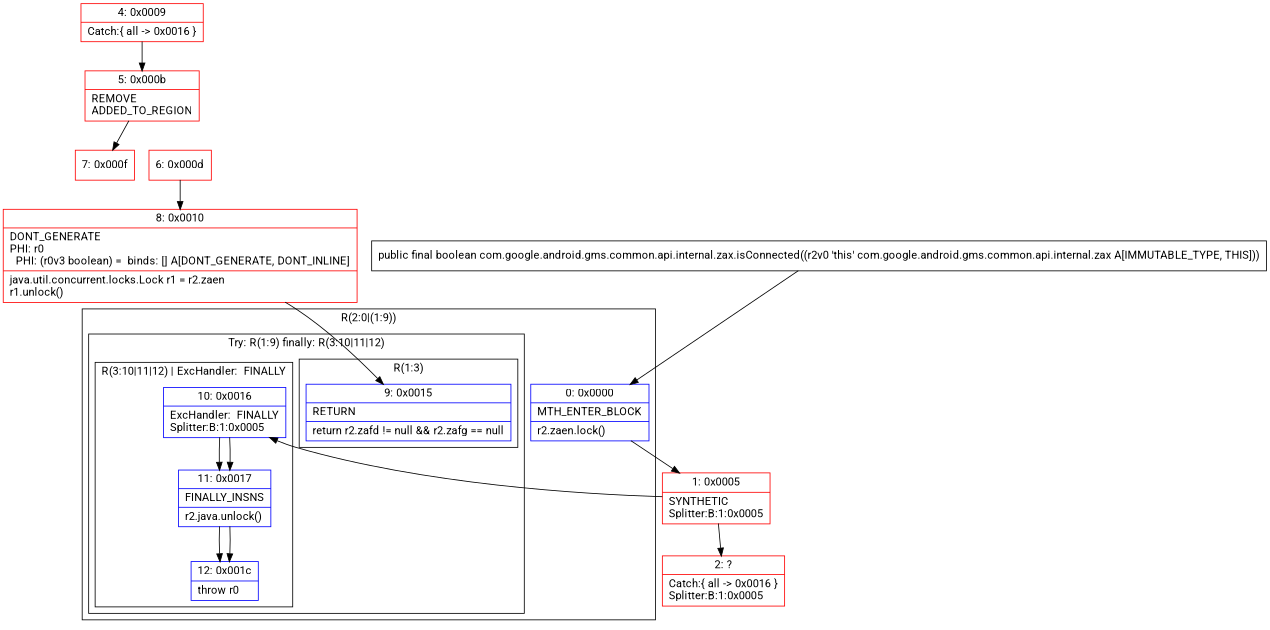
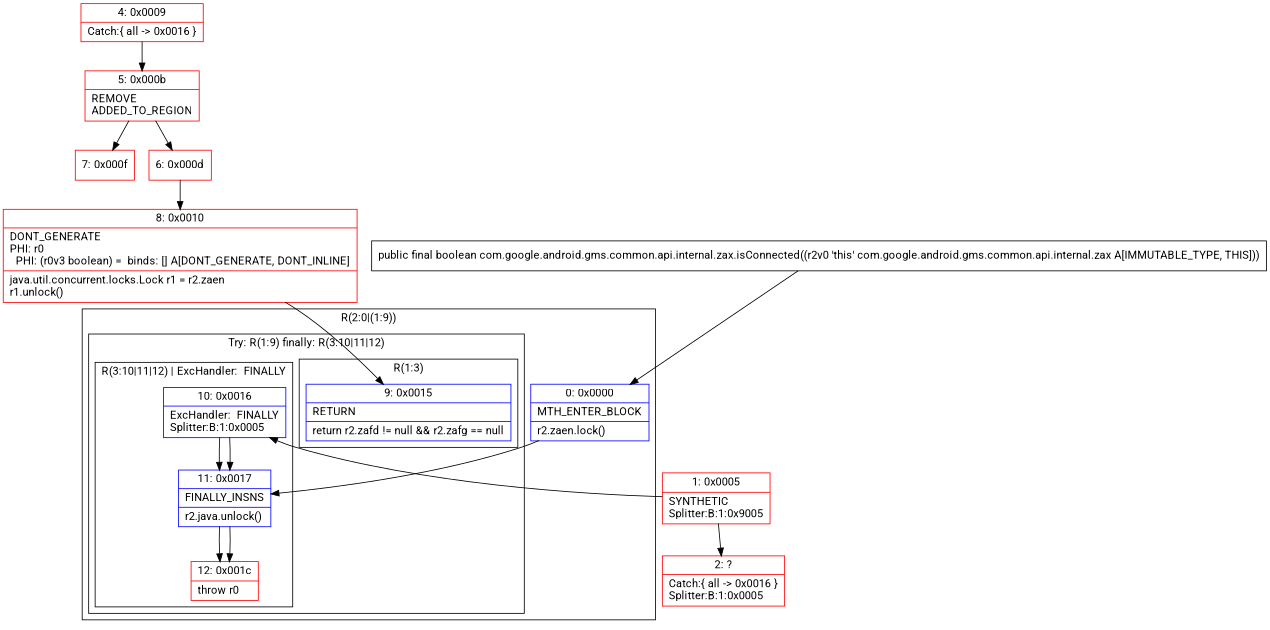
none -> (162, 132)
(650, 453) -> (398, 477)
(716, 514) -> (716, 514)
(225, 581) -> (225, 581)
